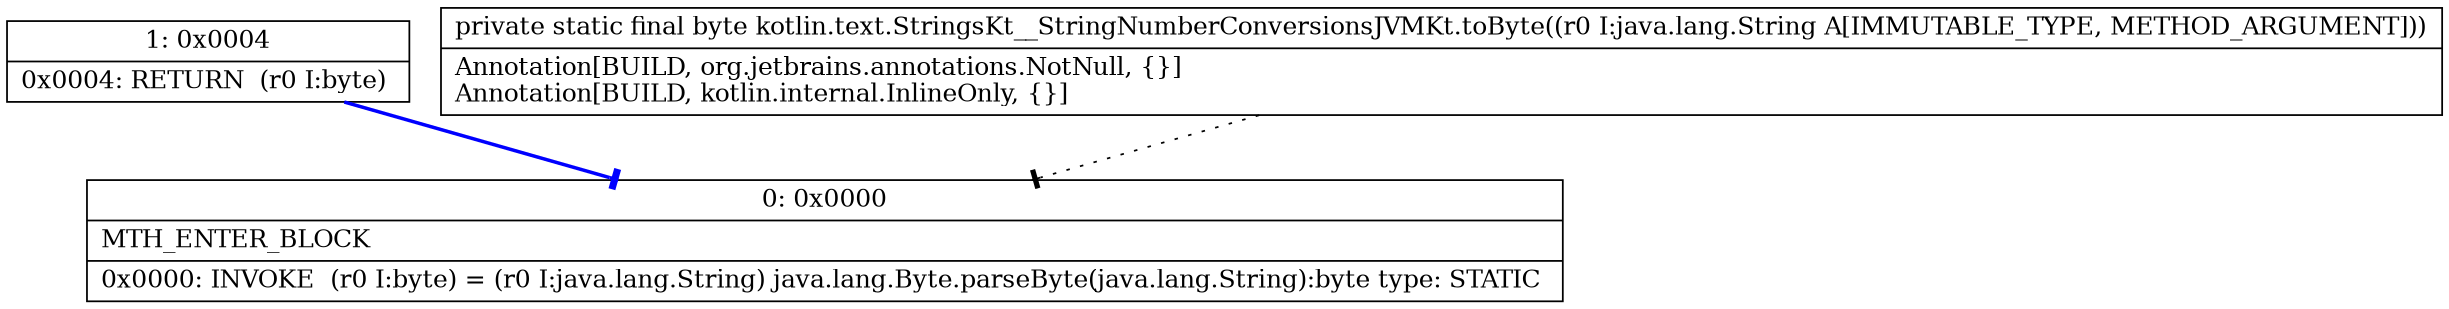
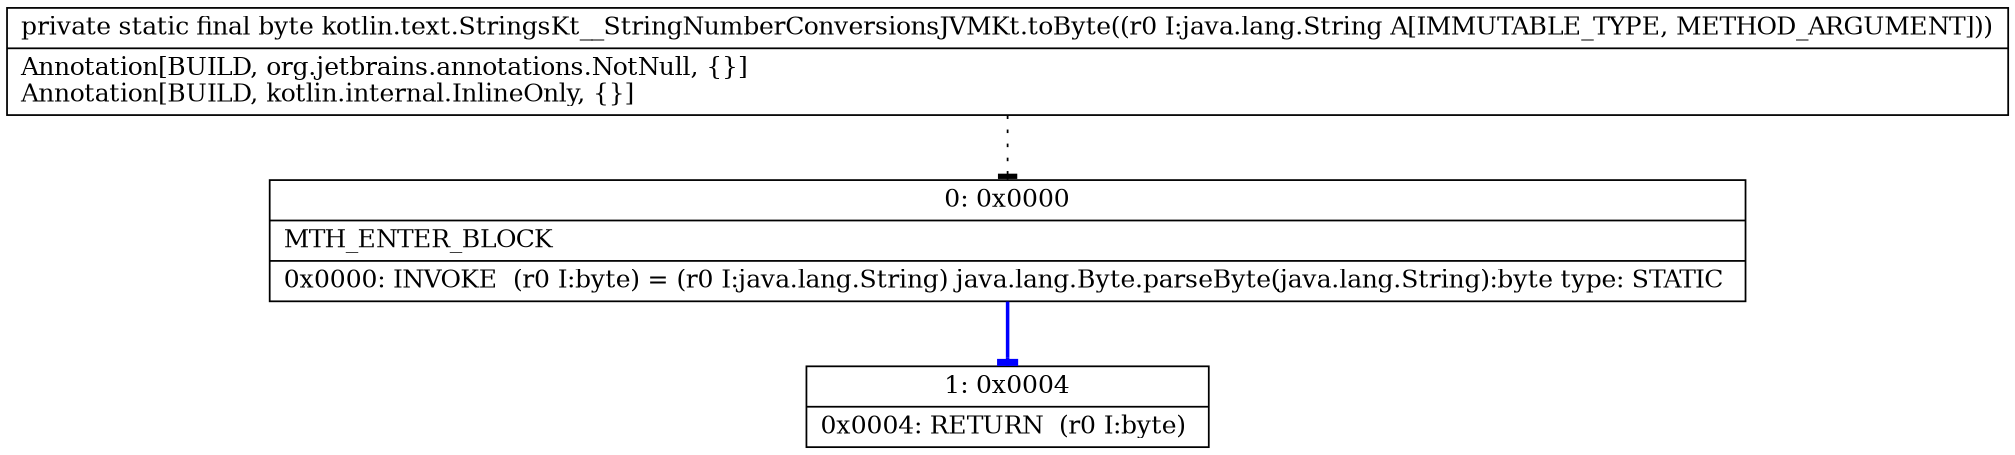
(477, 140) -> (1008, 329)
